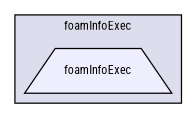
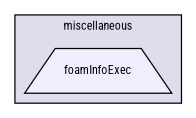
(98, 27) -> (98, 27)
